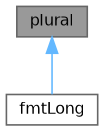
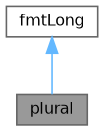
(52, 74) -> (52, 74)
